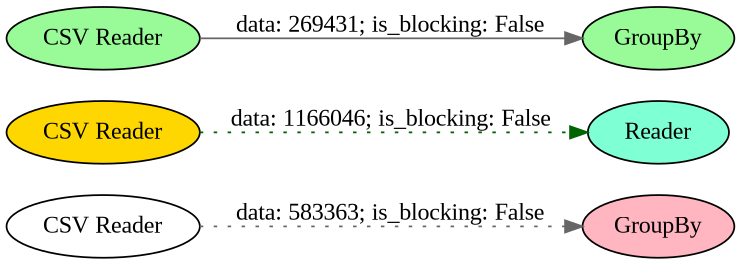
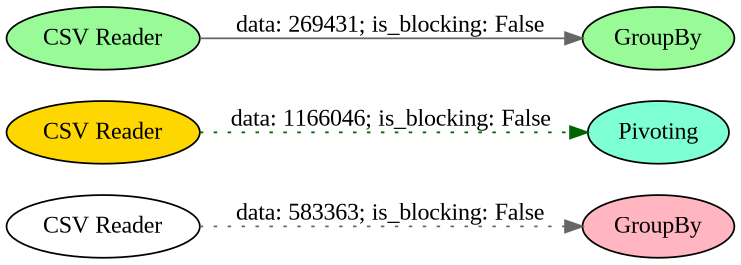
(658, 132) -> (658, 132)
